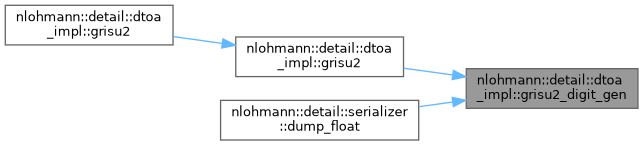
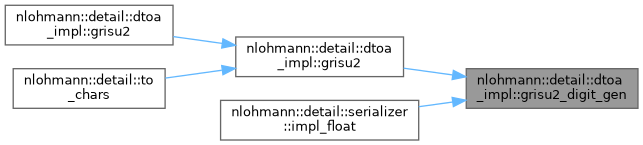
none -> (89, 88)
(320, 120) -> (320, 120)
